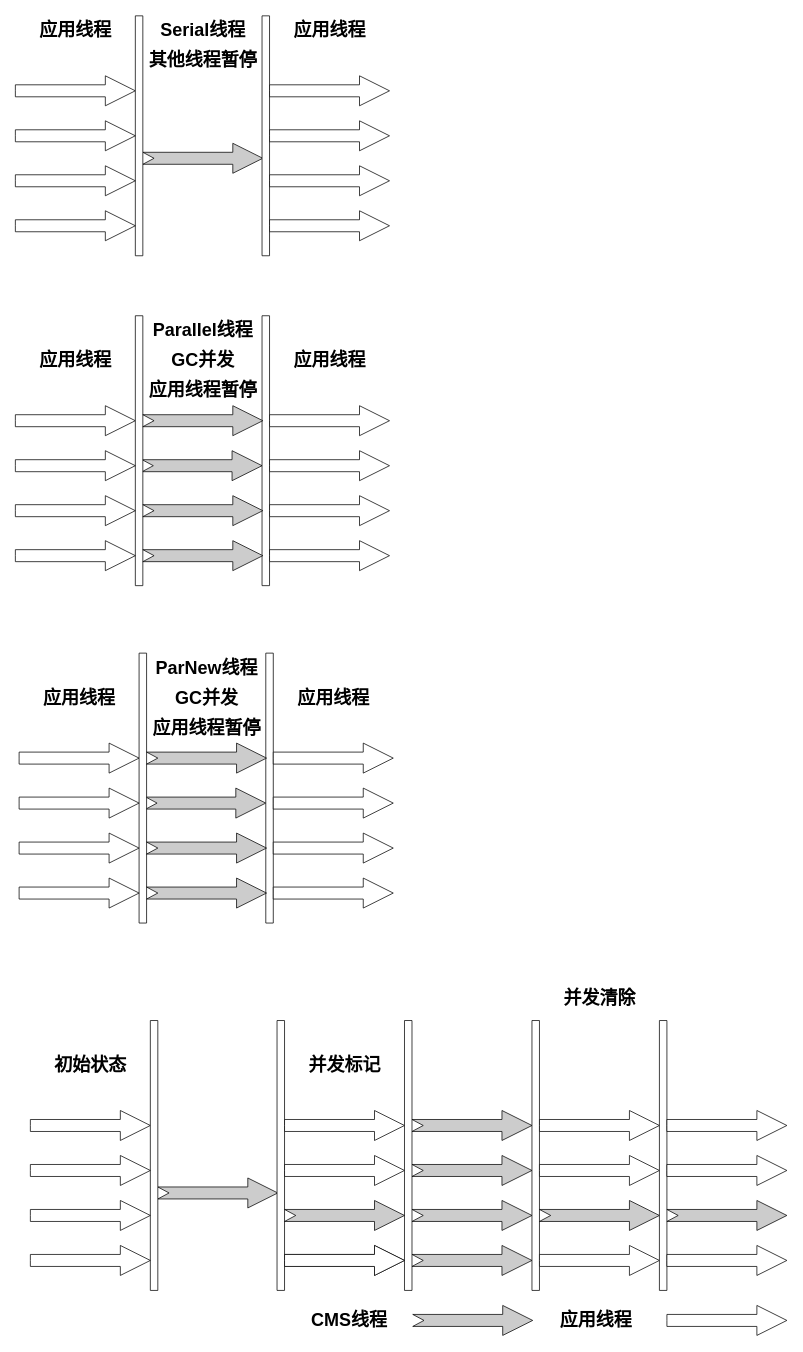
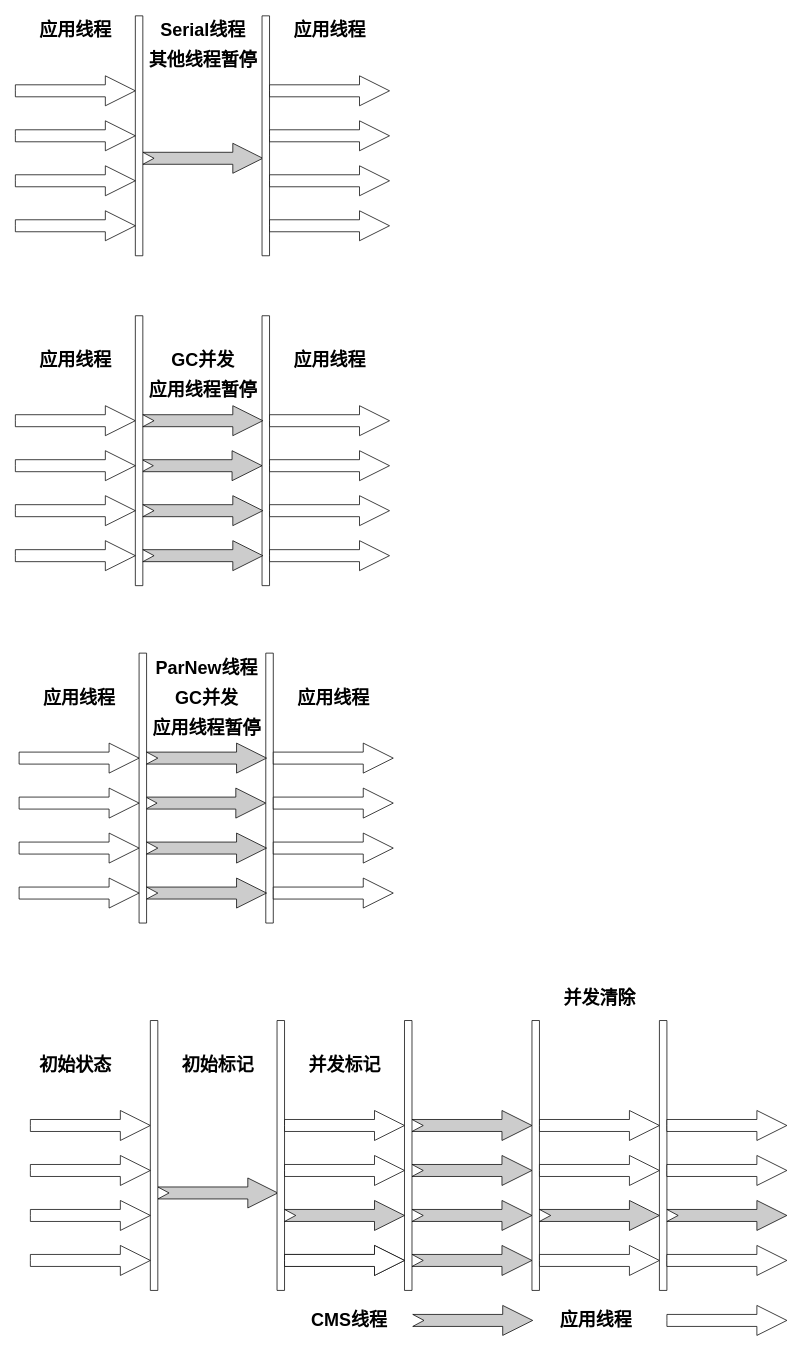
(203, 330) -> none
(90, 1065) -> (75, 1065)
none -> (218, 1065)
